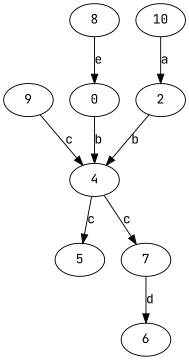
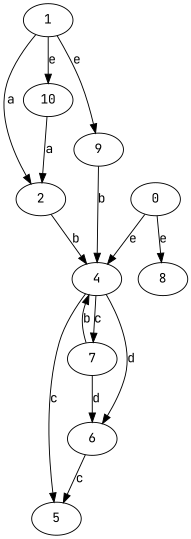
none -> (48, 20)
(95, 56) -> (159, 235)
(69, 140) -> (102, 199)
(99, 140) -> (133, 239)
none -> (82, 323)
none -> (127, 355)
none -> (76, 475)
